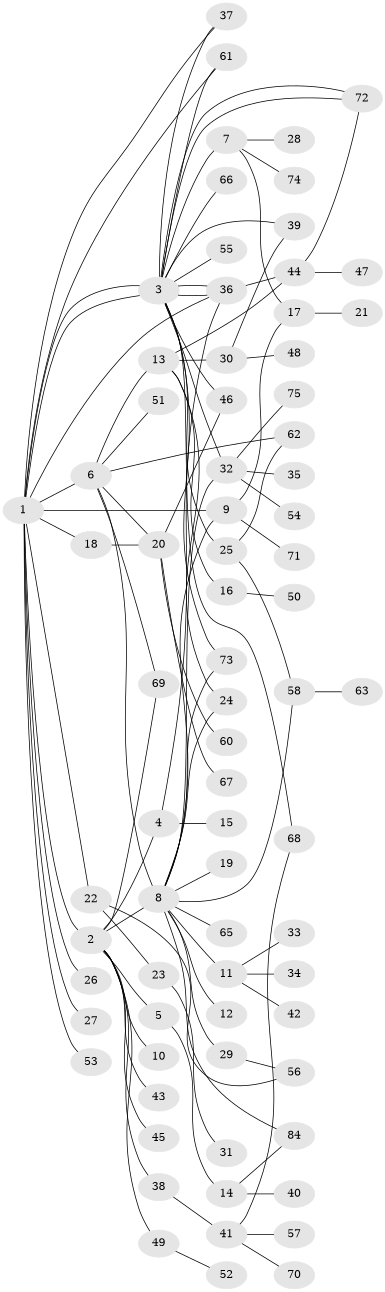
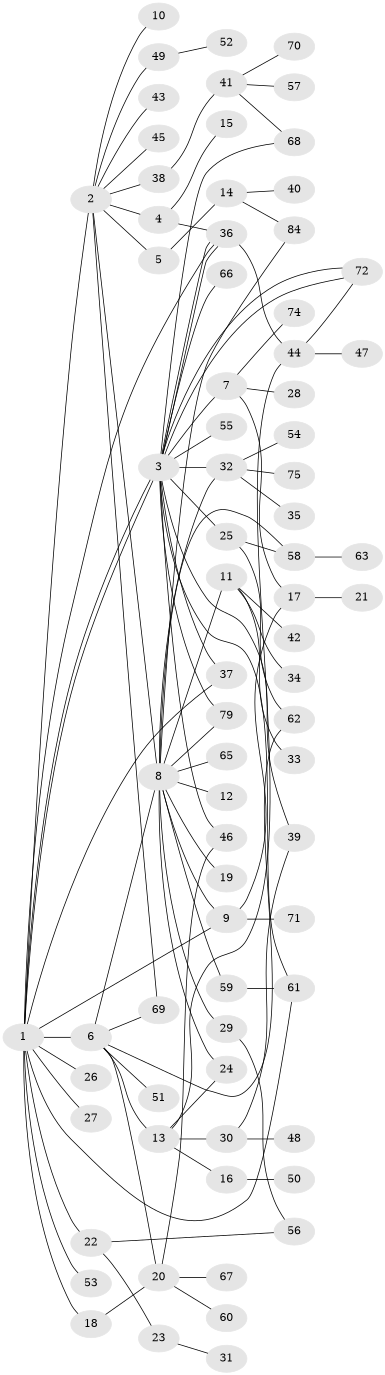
(227, 661) -> (227, 716)
none -> (227, 988)
